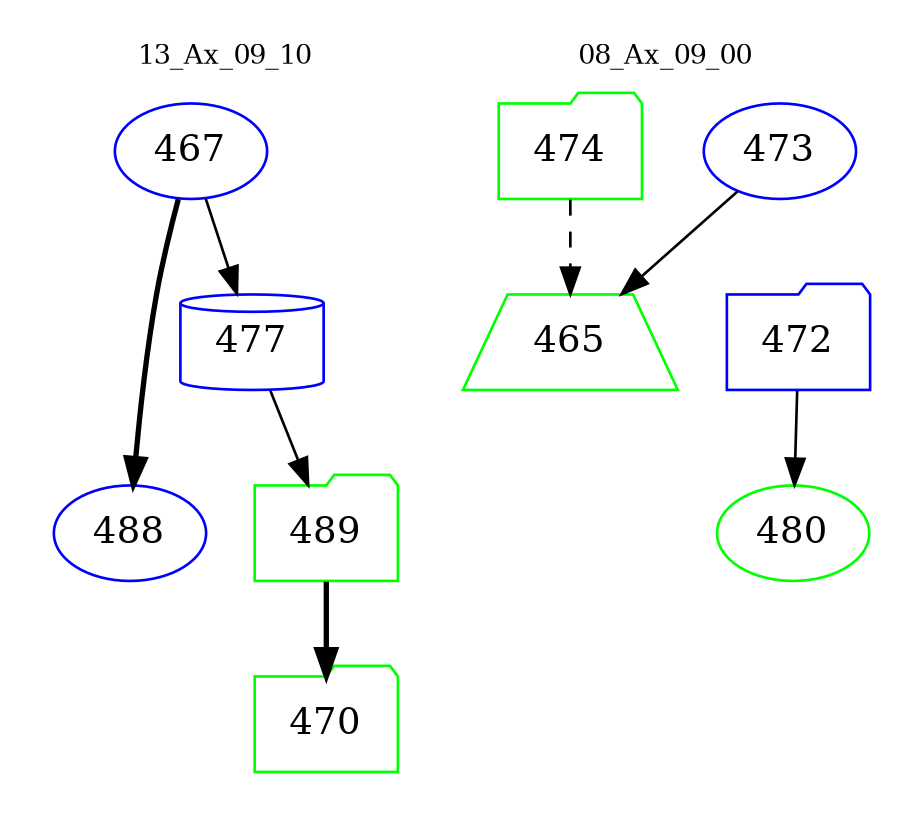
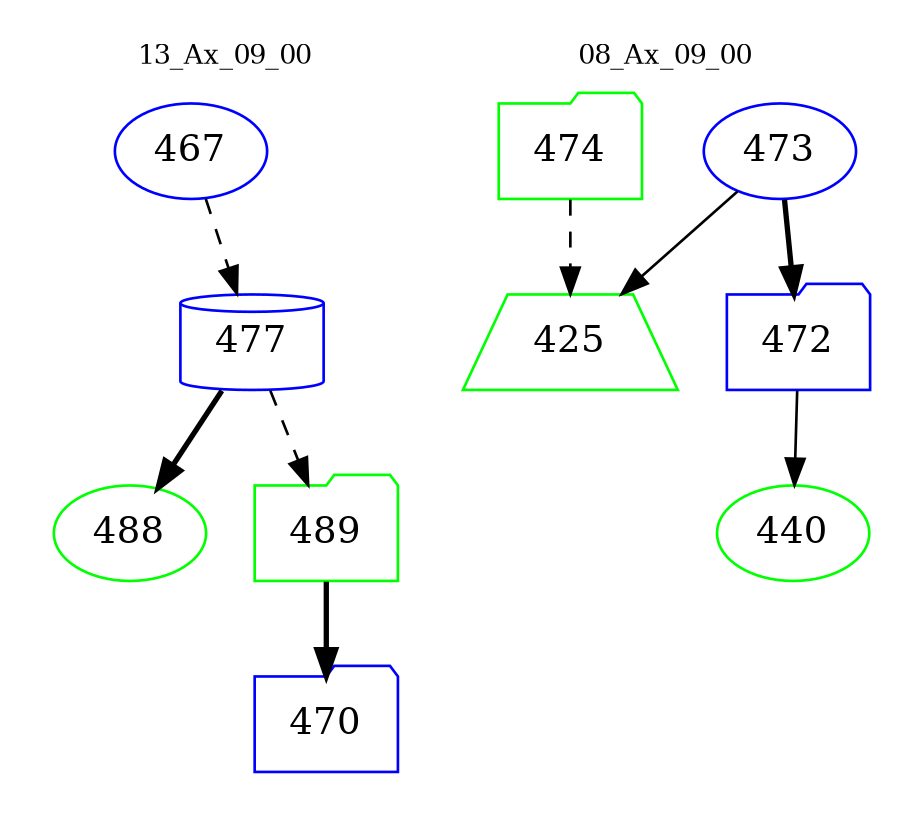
(225, 57) -> (225, 57)
(217, 234) -> (217, 234)
none -> (788, 234)
(151, 328) -> (197, 428)
(570, 342) -> (570, 342)
(284, 425) -> (284, 425)
(130, 533) -> (130, 533)
(793, 533) -> (793, 533)
(326, 724) -> (326, 724)
